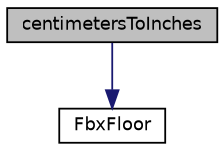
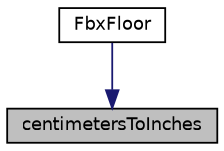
(112, 66) -> (112, 66)
